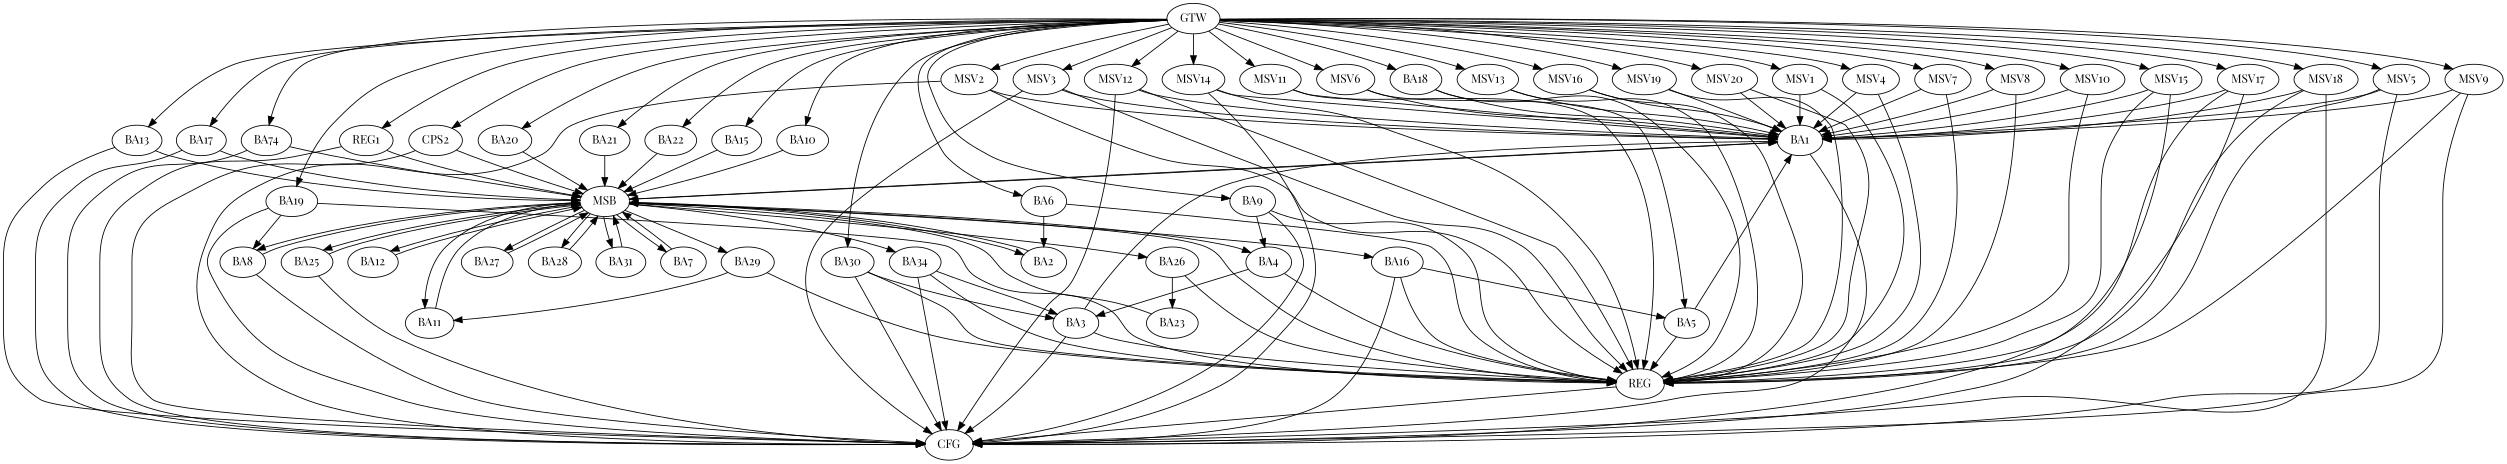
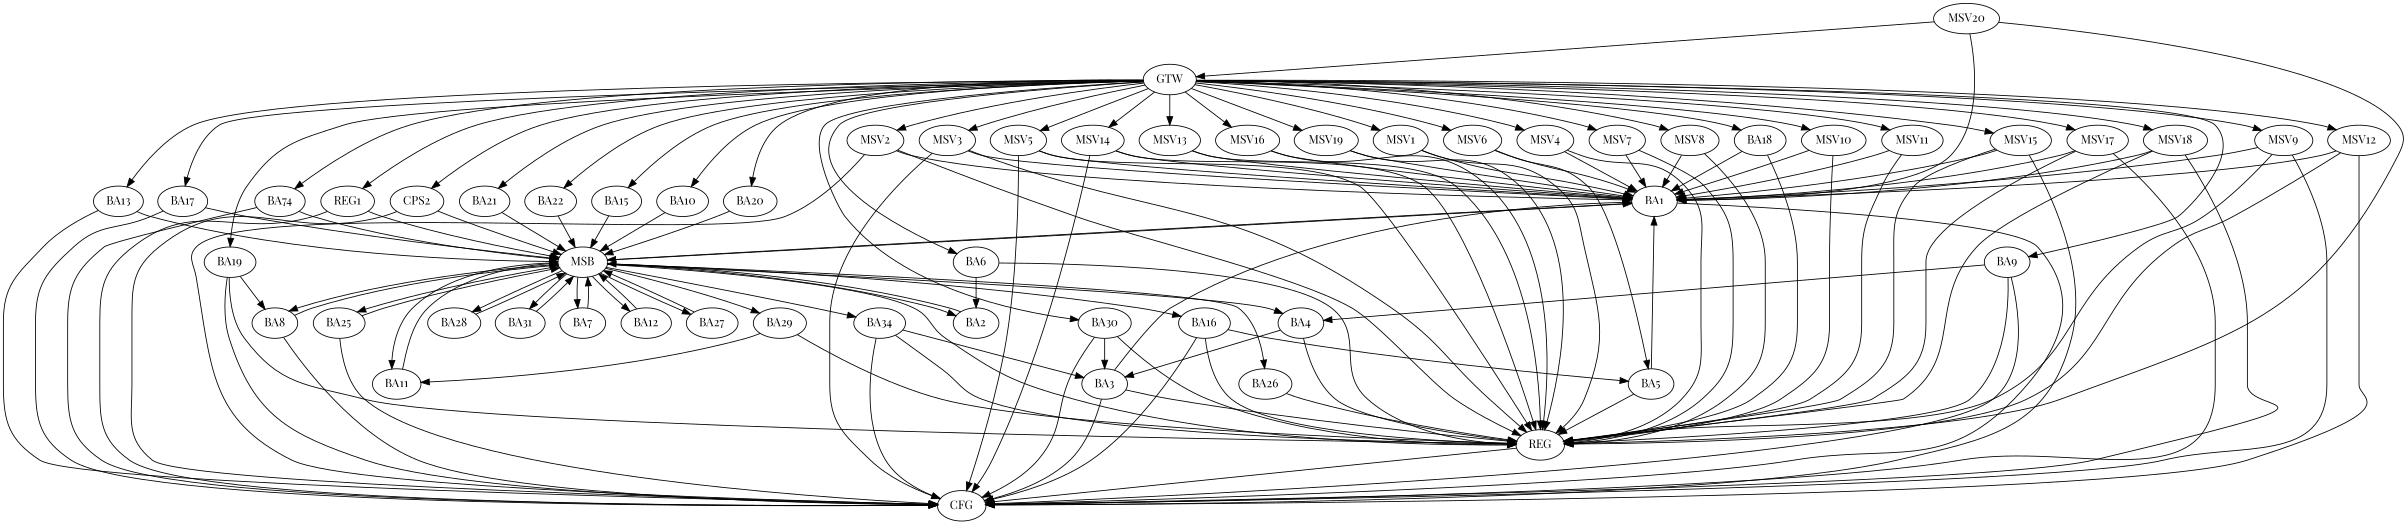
(1457, 32) -> (1569, 49)
(1172, 323) -> none
